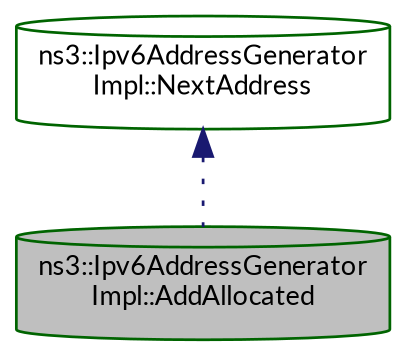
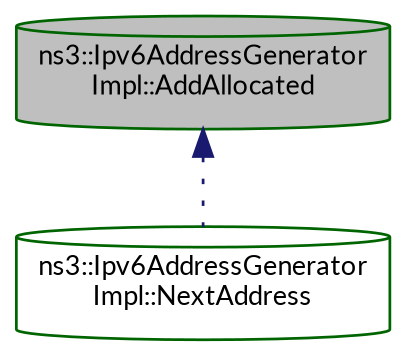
(203, 192) -> (203, 192)
